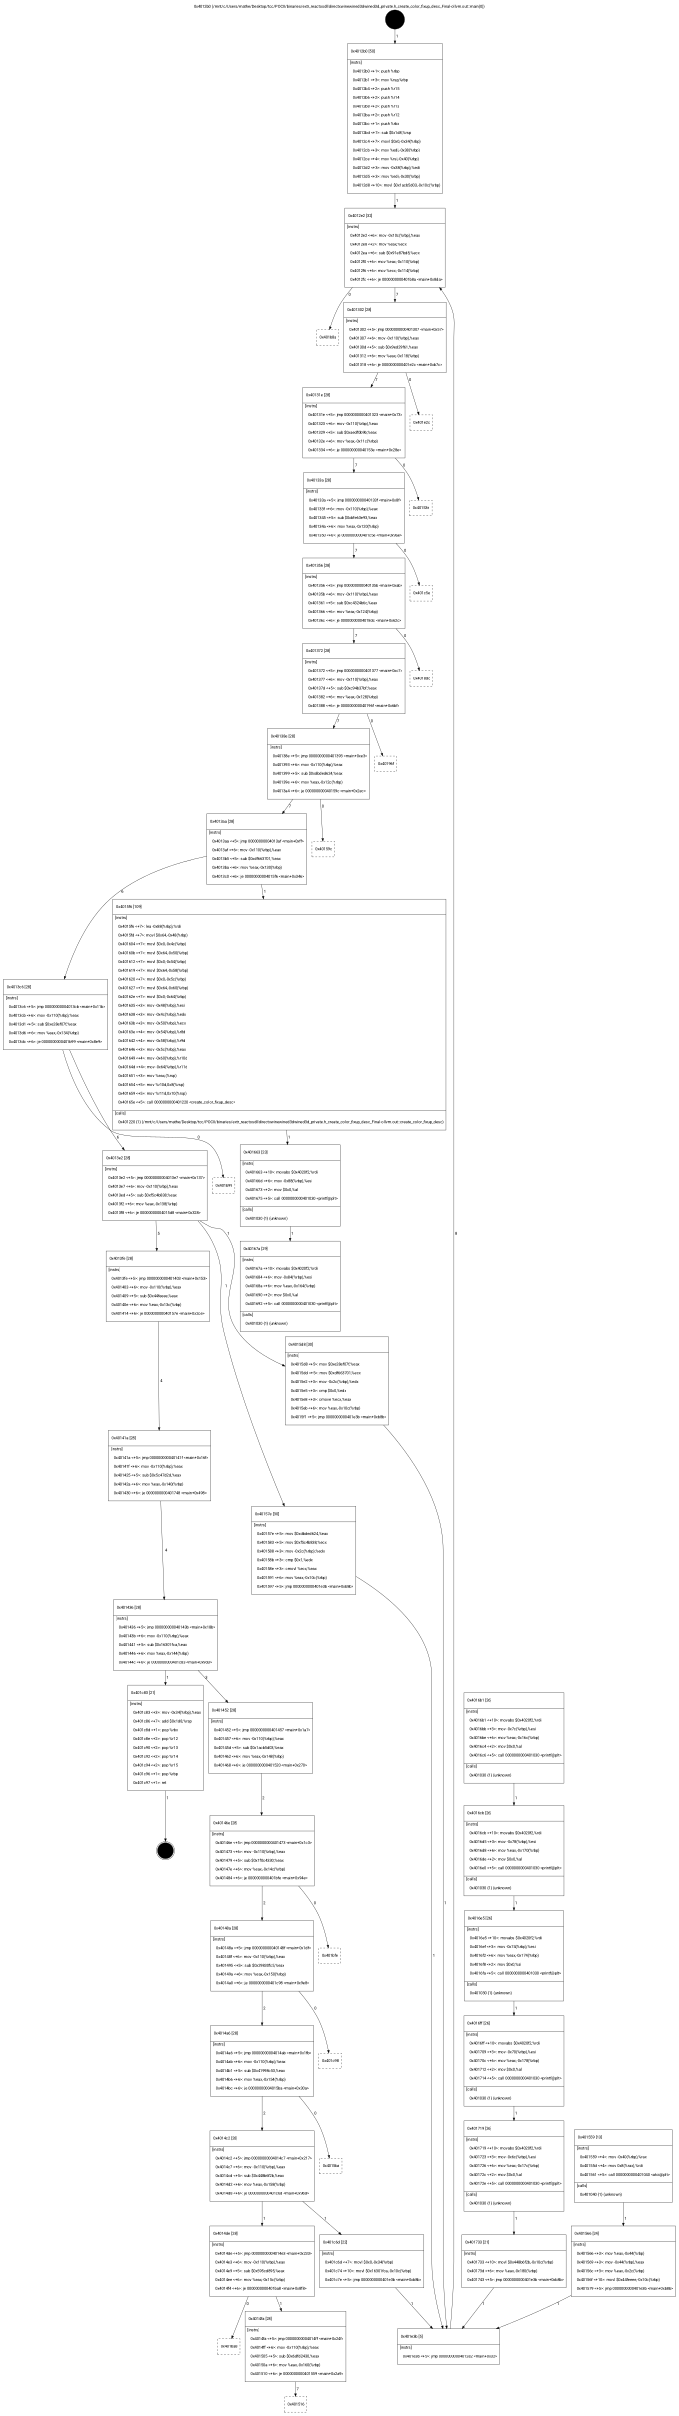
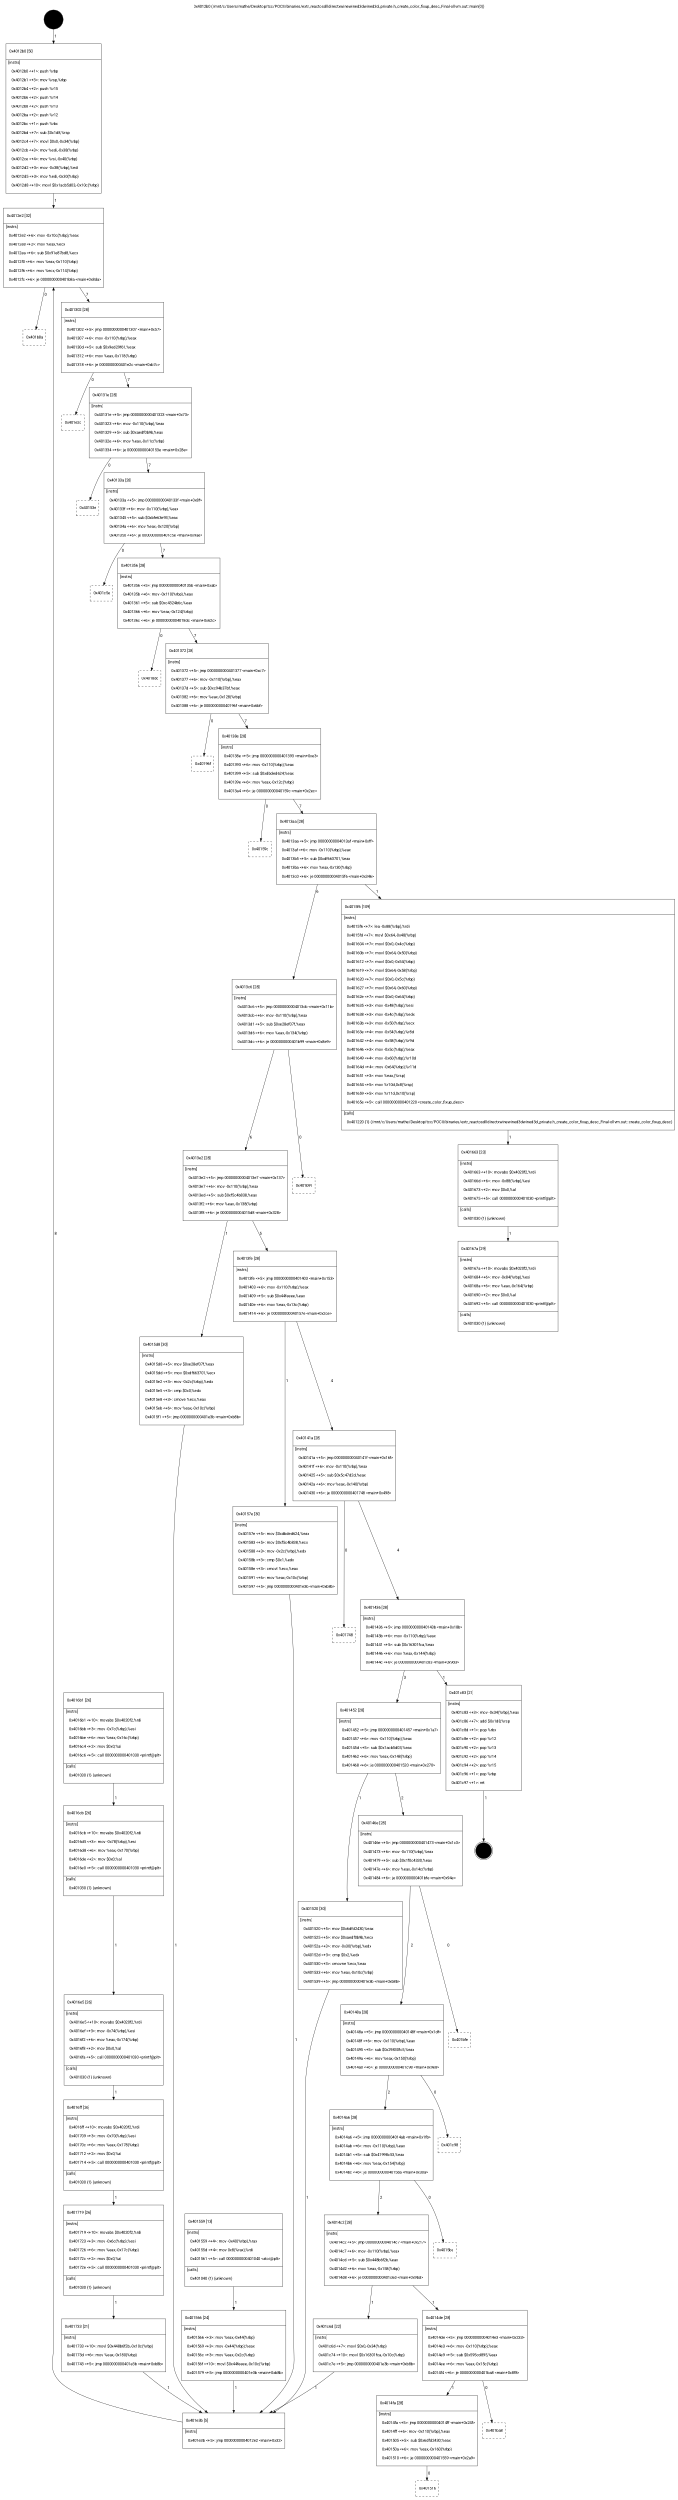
(232, 1363) -> (285, 1413)
none -> (344, 1635)
none -> (350, 1945)
(297, 2389) -> (429, 2473)
